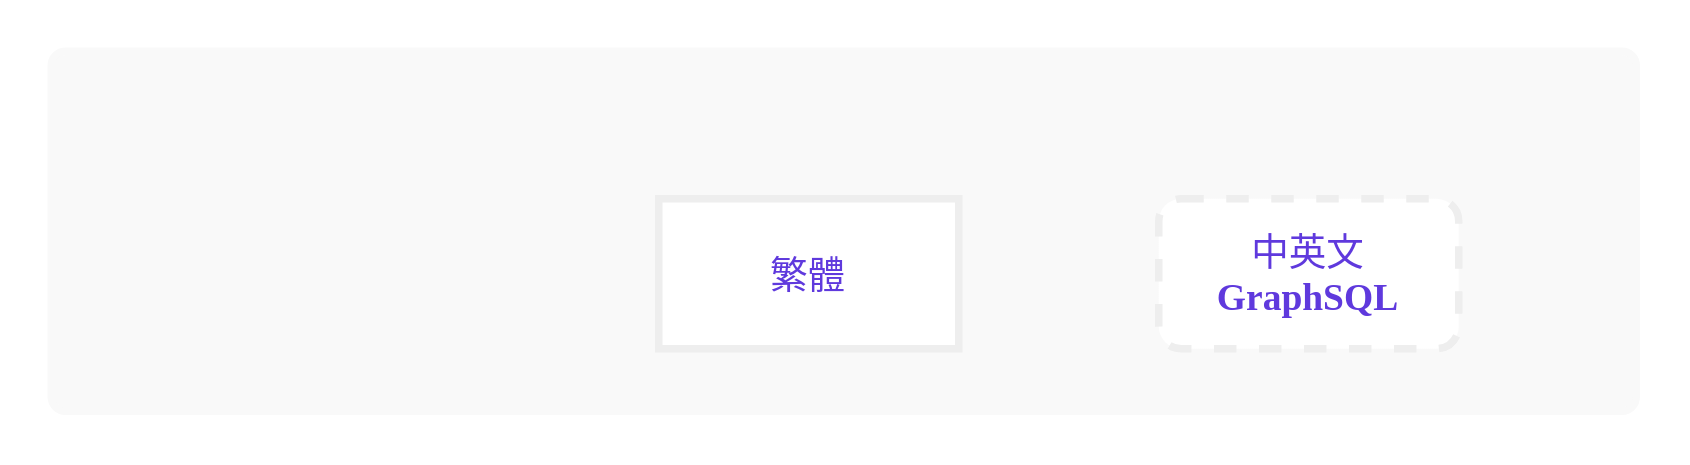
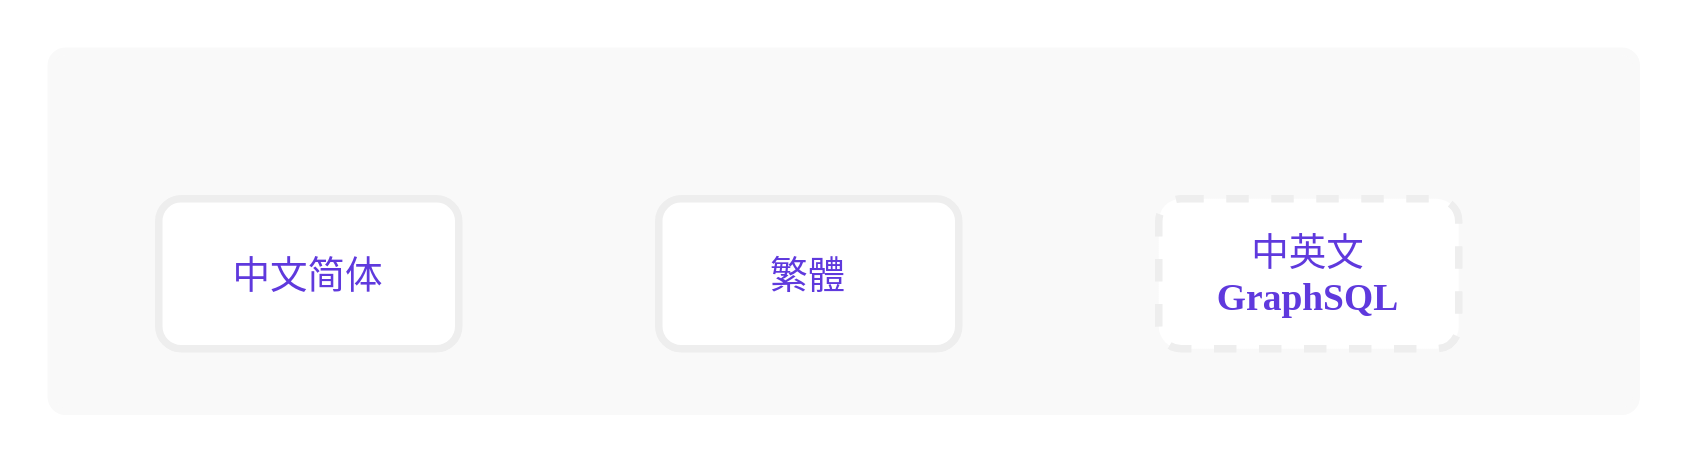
none -> (309, 274)
(809, 274) -> (809, 274)
